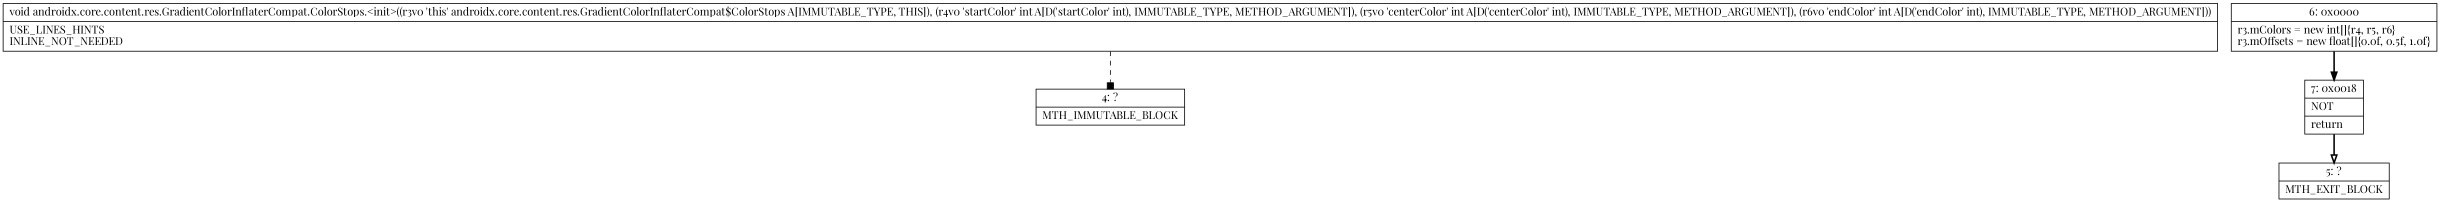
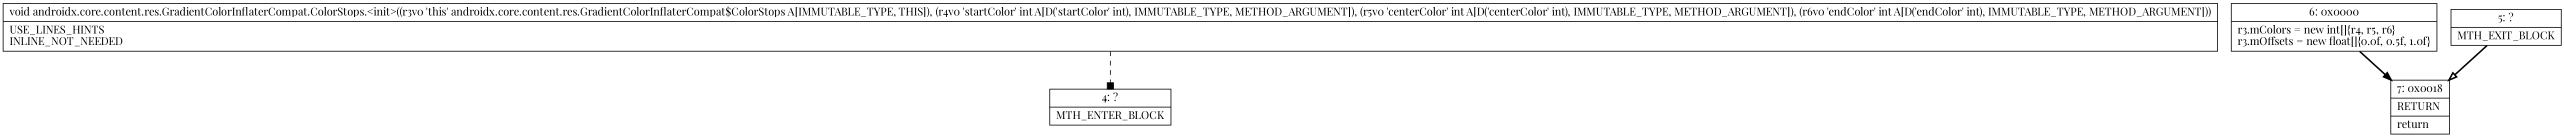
(2323, 107) -> (2419, 107)
(1110, 116) -> (1110, 116)
(2334, 145) -> (2471, 60)
